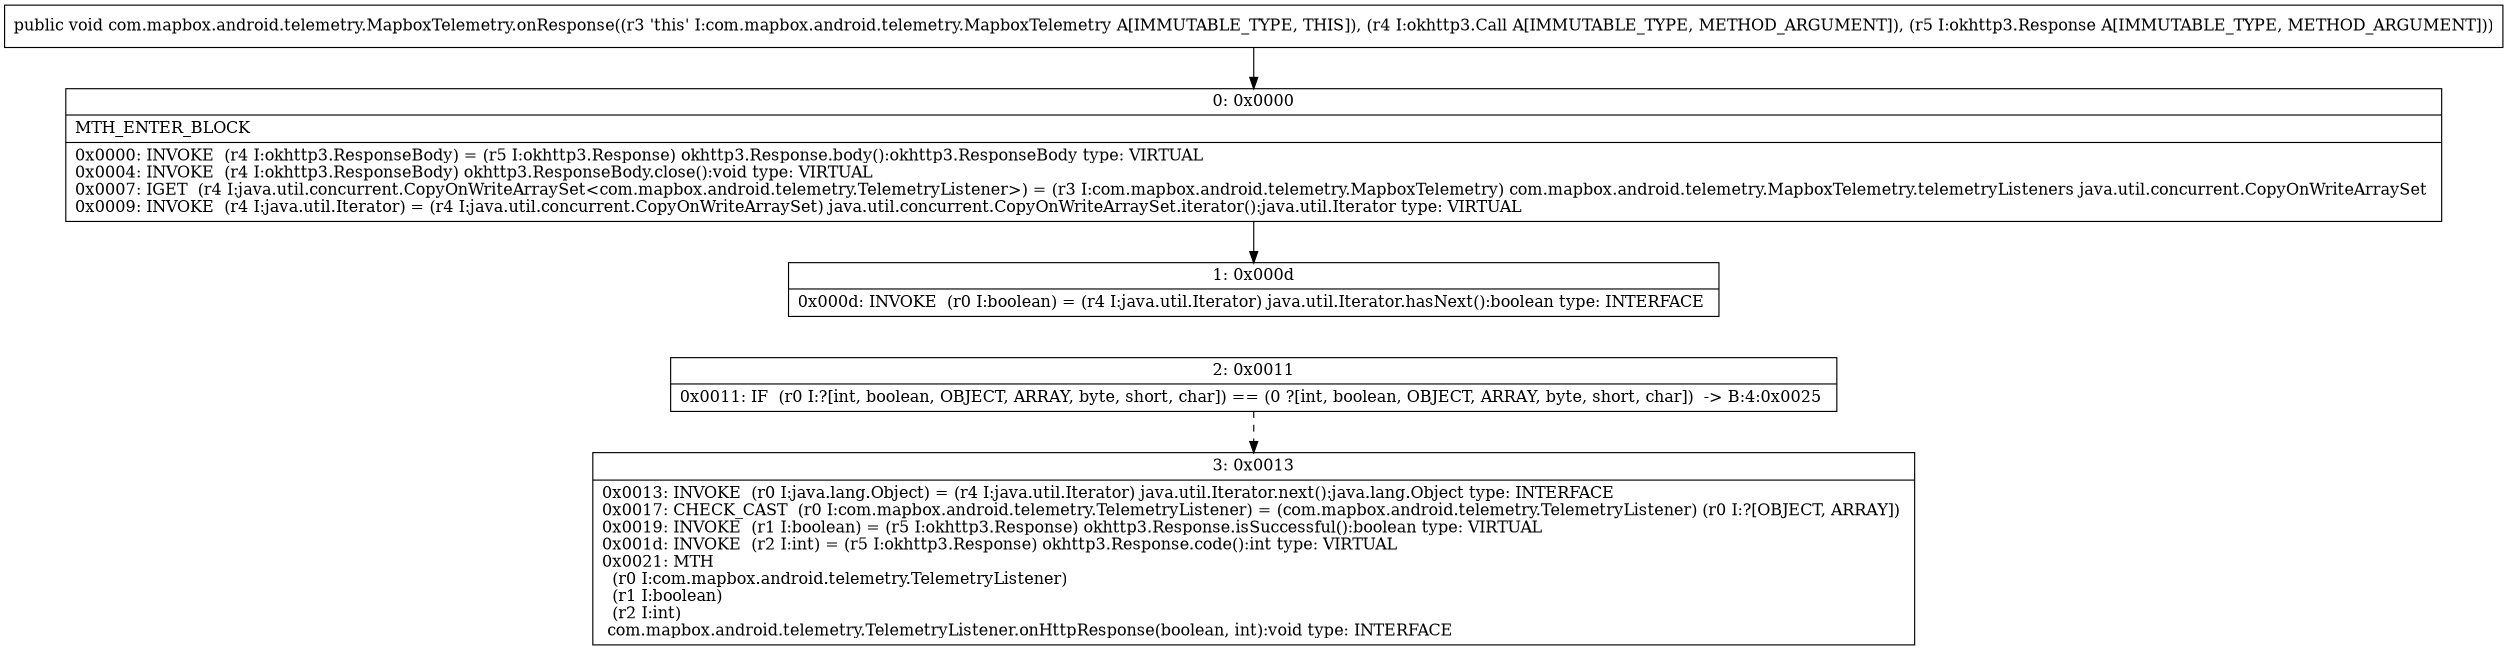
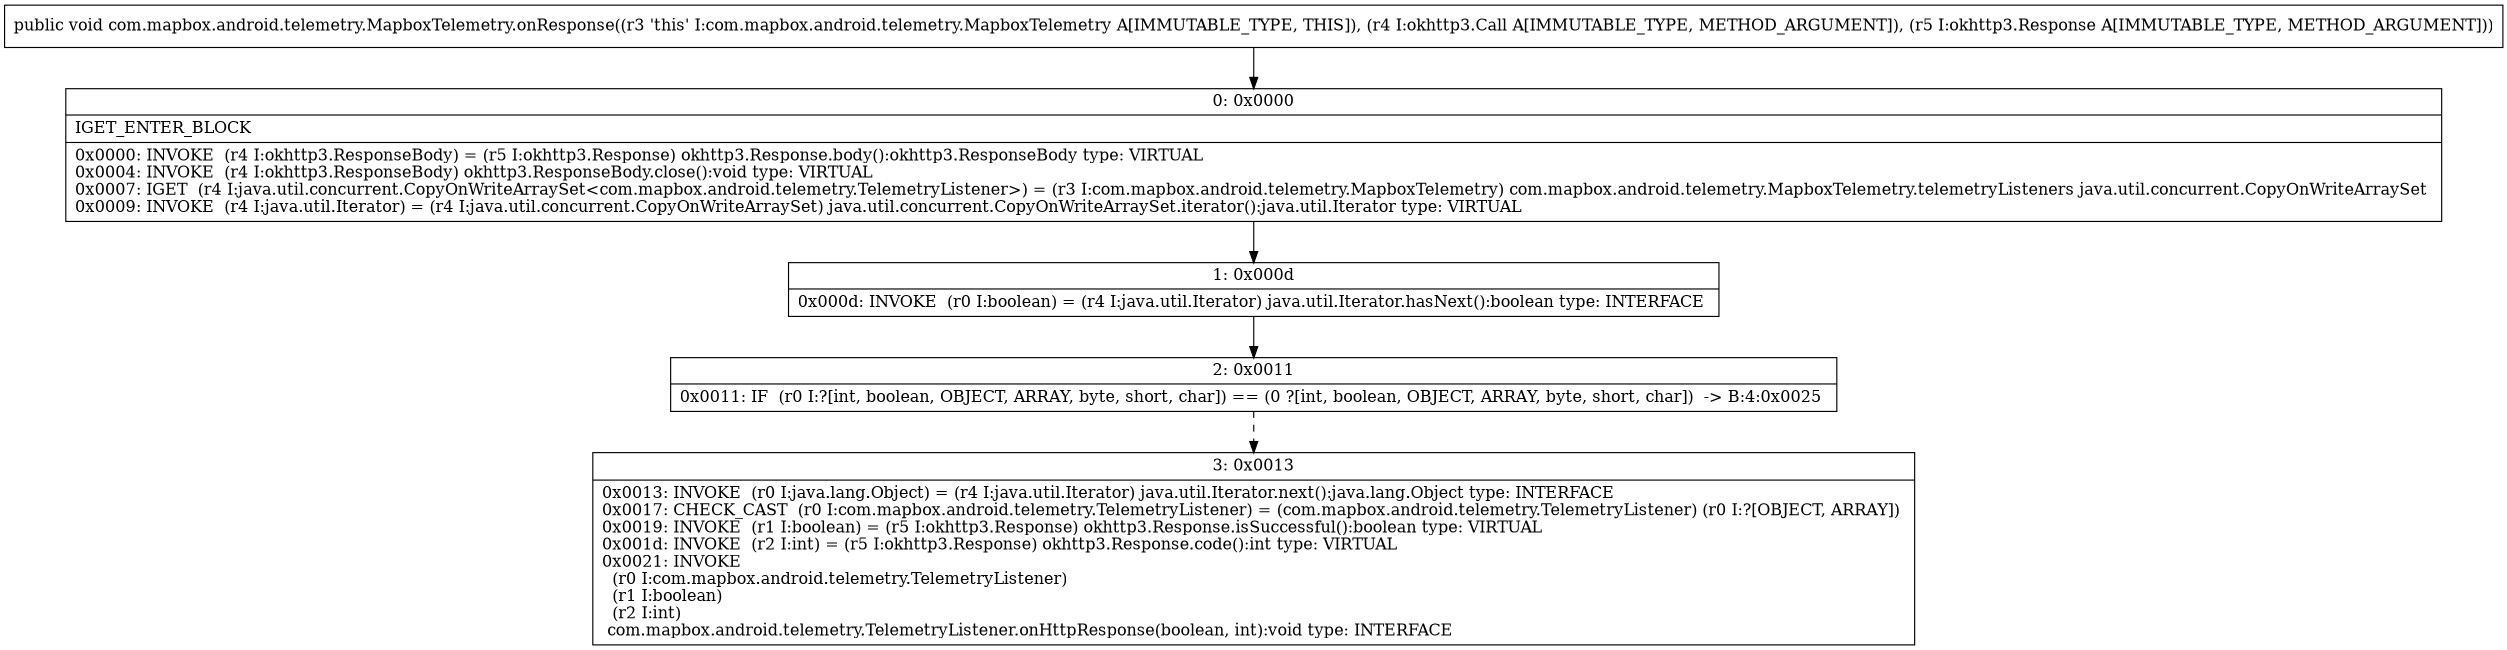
(163, 128) -> (163, 128)
none -> (1254, 331)
(663, 562) -> (677, 562)
